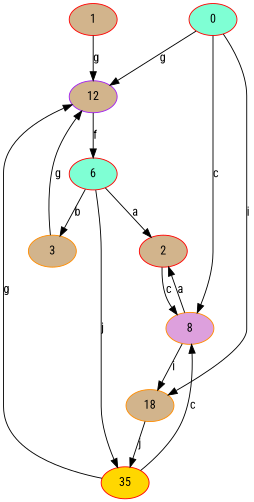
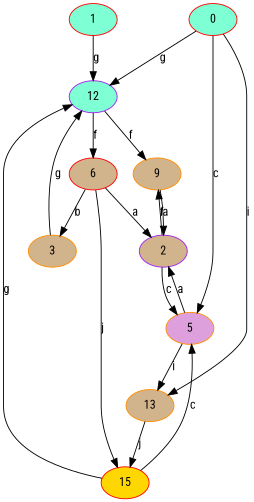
(93, 20) -> (93, 20)
(93, 97) -> (93, 97)
(93, 174) -> (93, 174)
none -> (157, 174)
(163, 251) -> (163, 251)
(190, 328) -> (190, 328)
(150, 406) -> (150, 406)
(125, 483) -> (125, 483)
